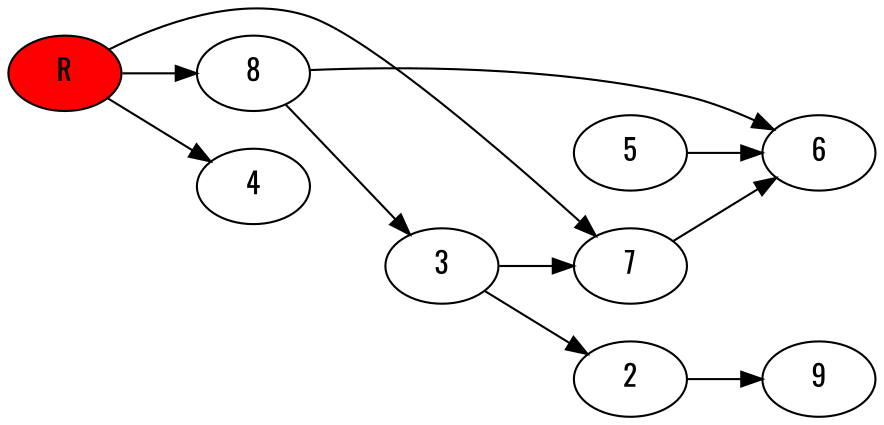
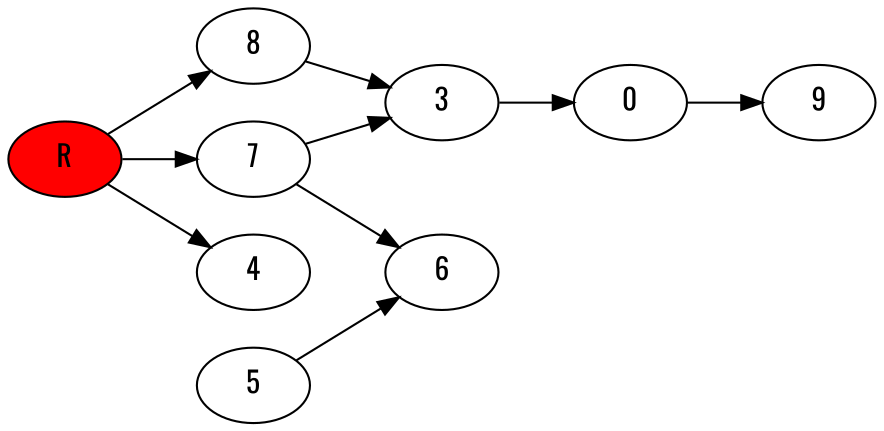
(535, 74) -> none
(526, 266) -> (338, 134)
(630, 379) -> (630, 103)
